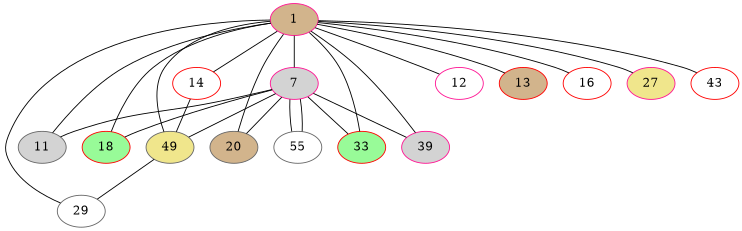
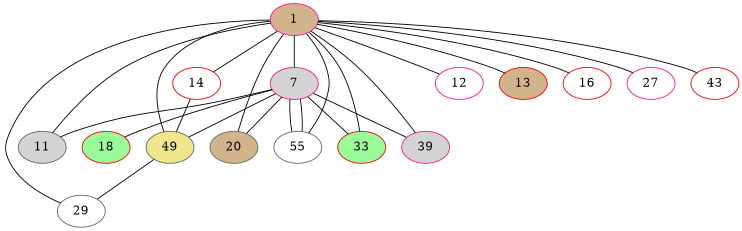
(161, 62) -> (329, 83)
(651, 83) -> (651, 83)
